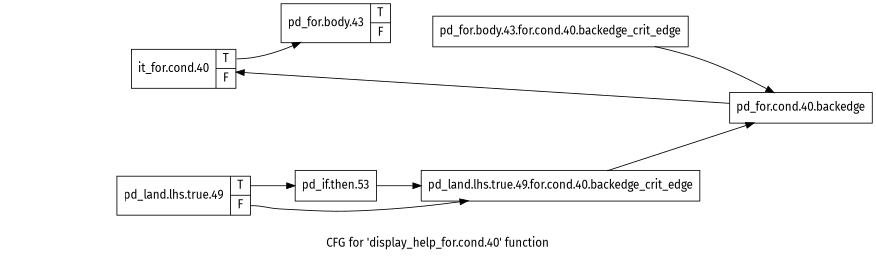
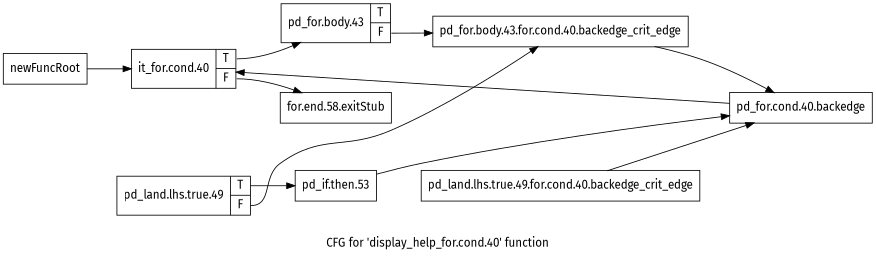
none -> (408, 33)
none -> (45, 69)
none -> (336, 108)
(395, 186) -> (548, 141)
(355, 211) -> (386, 132)
